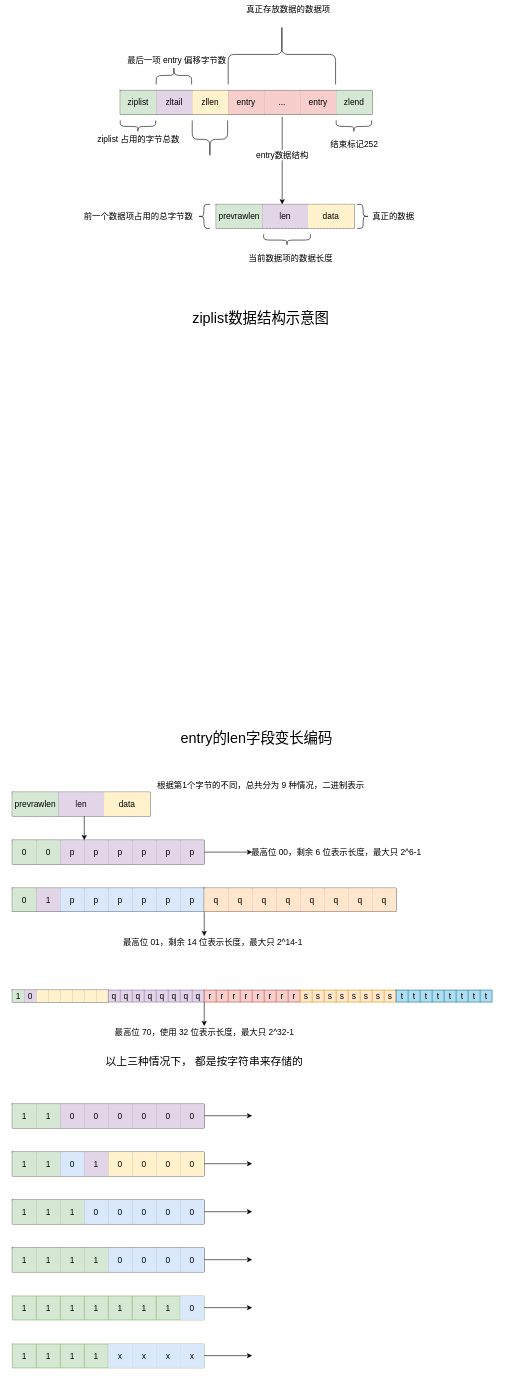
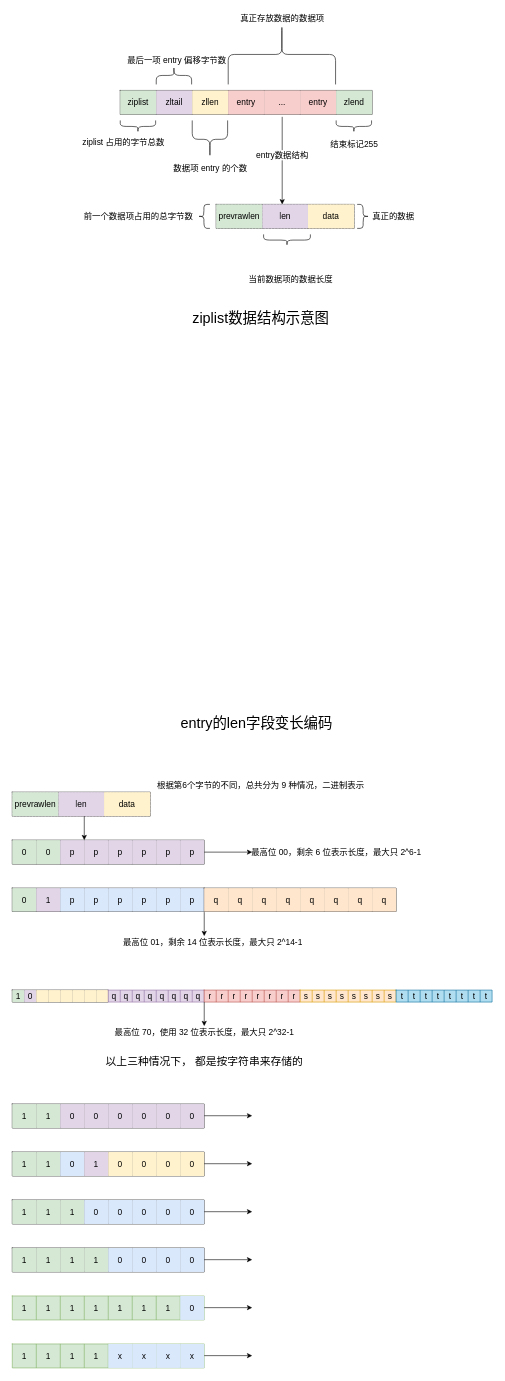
(288, 9) -> (282, 18)
(138, 139) -> (123, 142)
(355, 144) -> (355, 144)
none -> (210, 168)
(291, 258) -> (291, 279)
(256, 738) -> (256, 723)
(261, 783) -> (261, 783)
